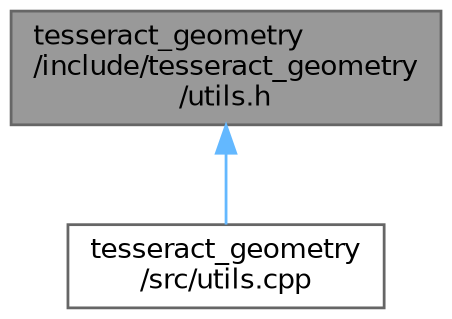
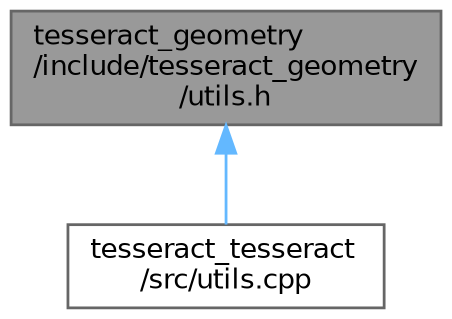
(226, 266) -> (226, 266)
